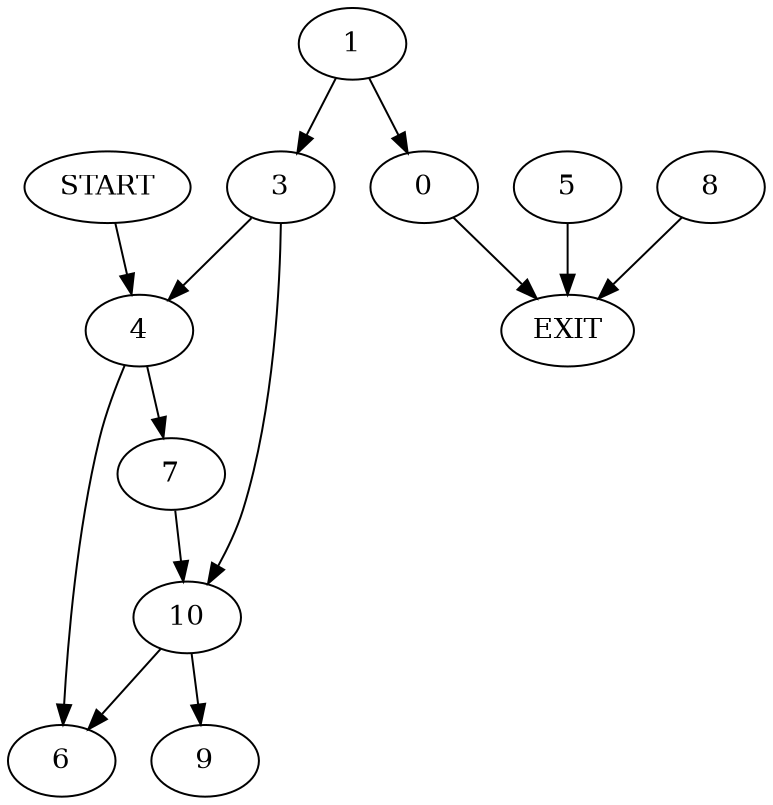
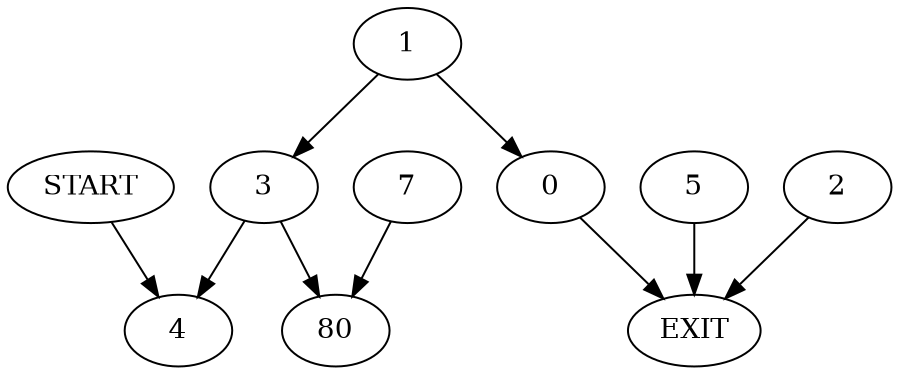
(711, 187) -> (838, 187)
(153, 392) -> none
(187, 617) -> (336, 331)
(62, 761) -> none
(205, 761) -> none
